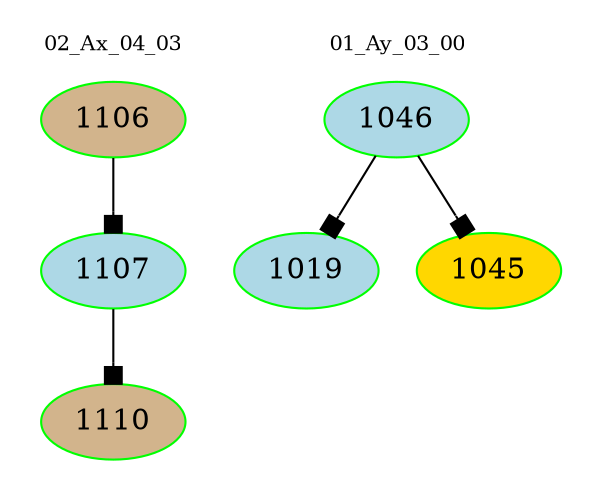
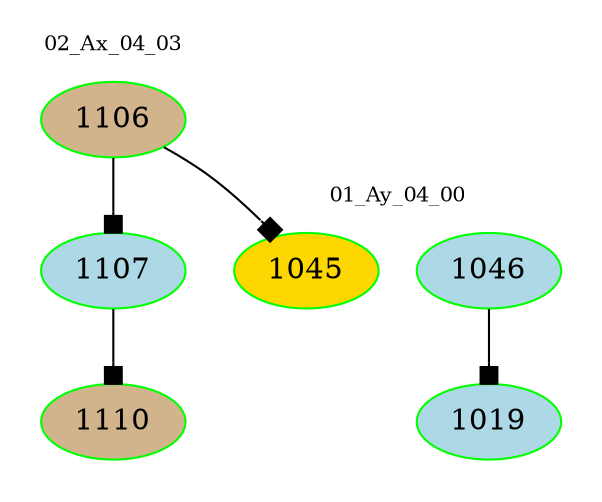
(398, 45) -> (398, 196)
(437, 186) -> (231, 193)
